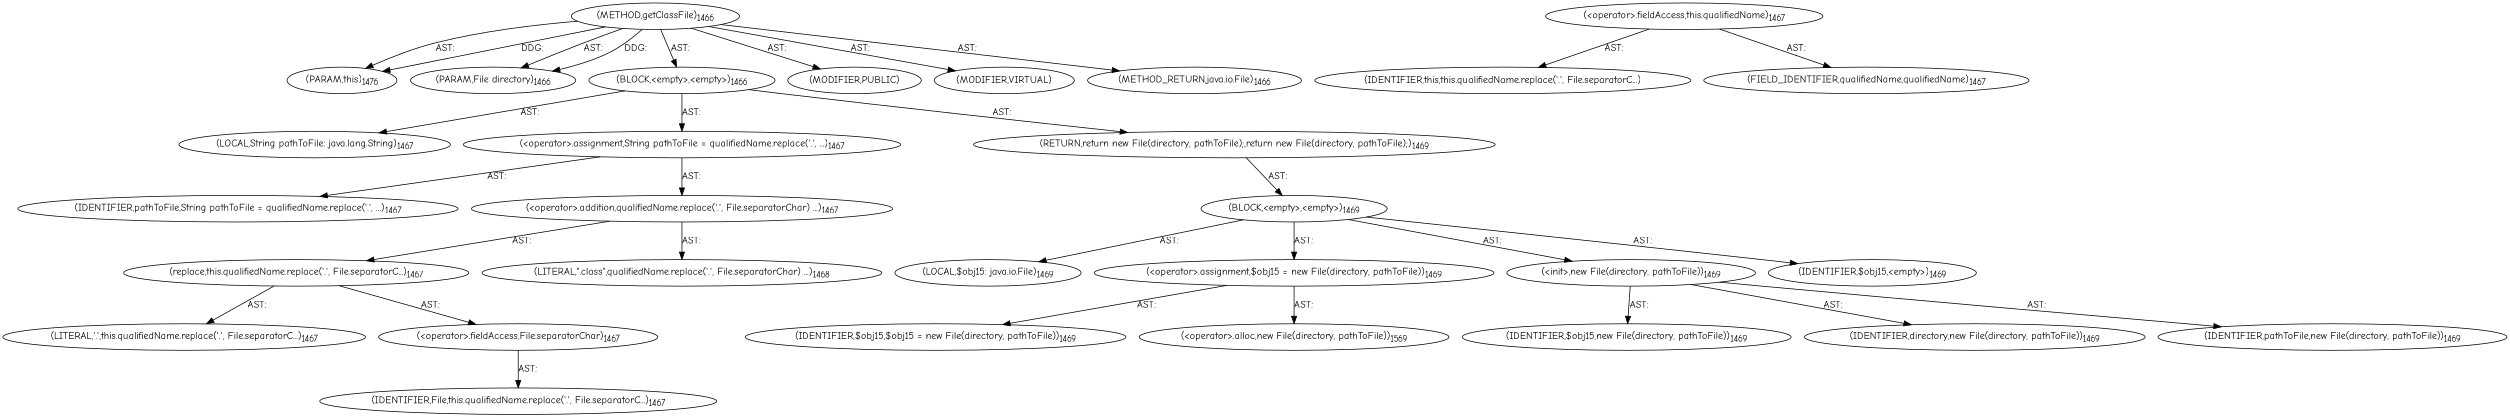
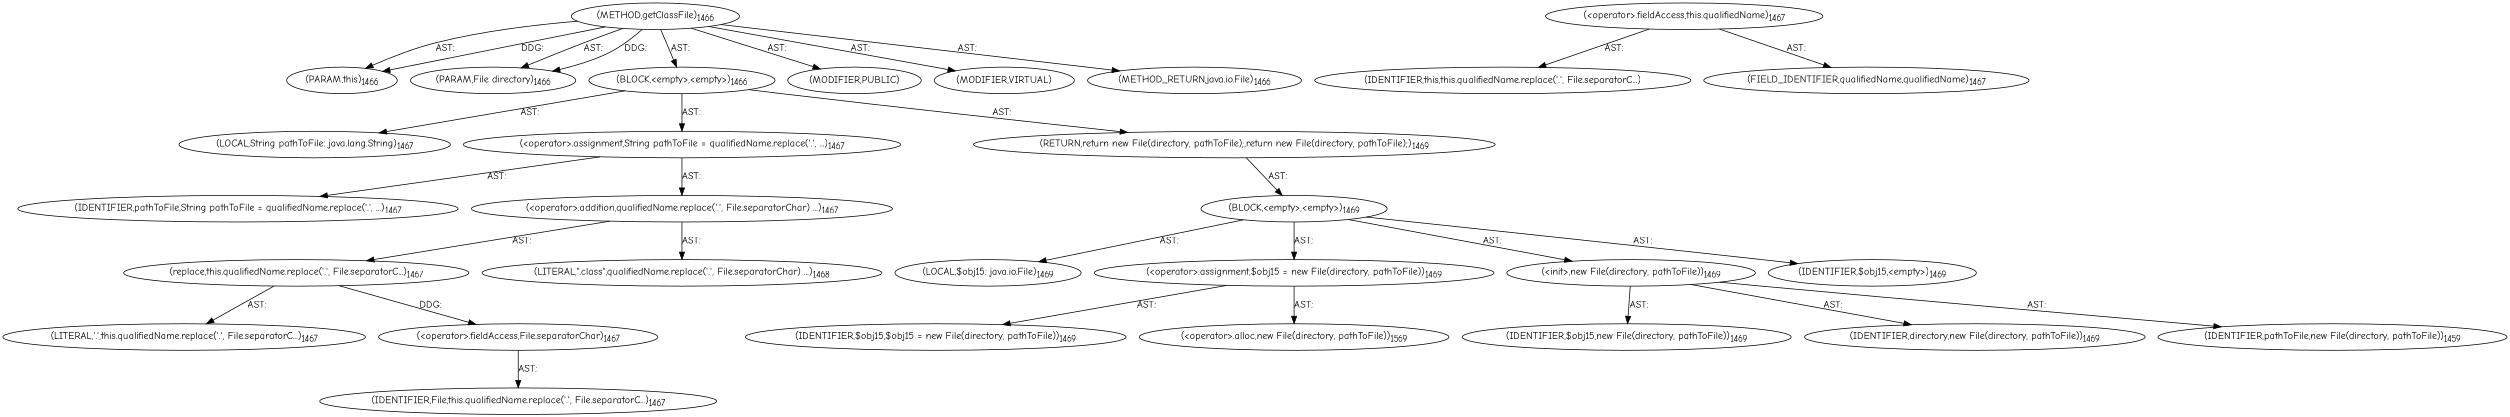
(370, 79) -> (370, 79)
(432, 305) -> (432, 305)
(2452, 336) -> (2452, 336)
